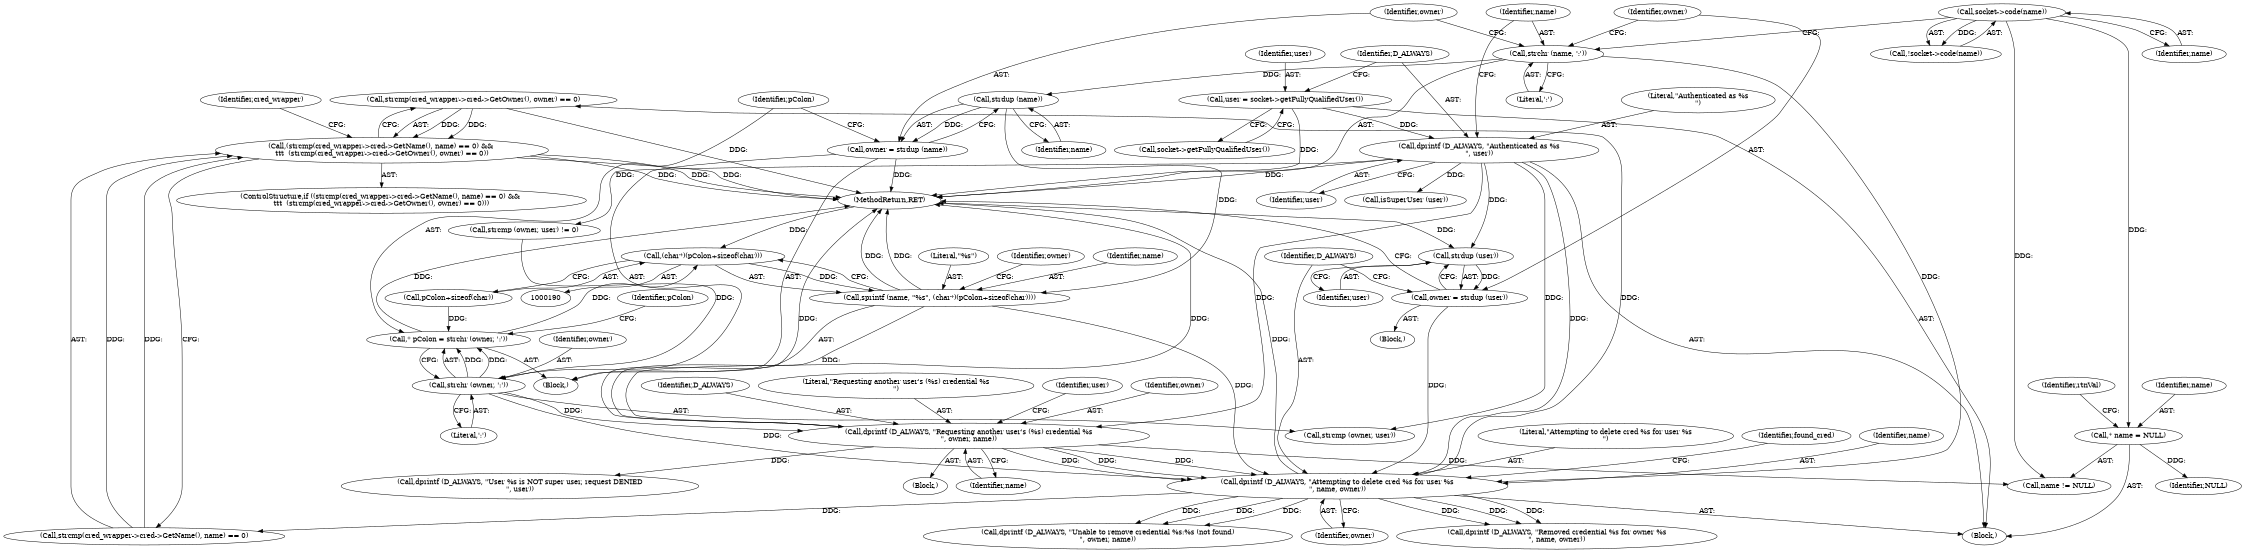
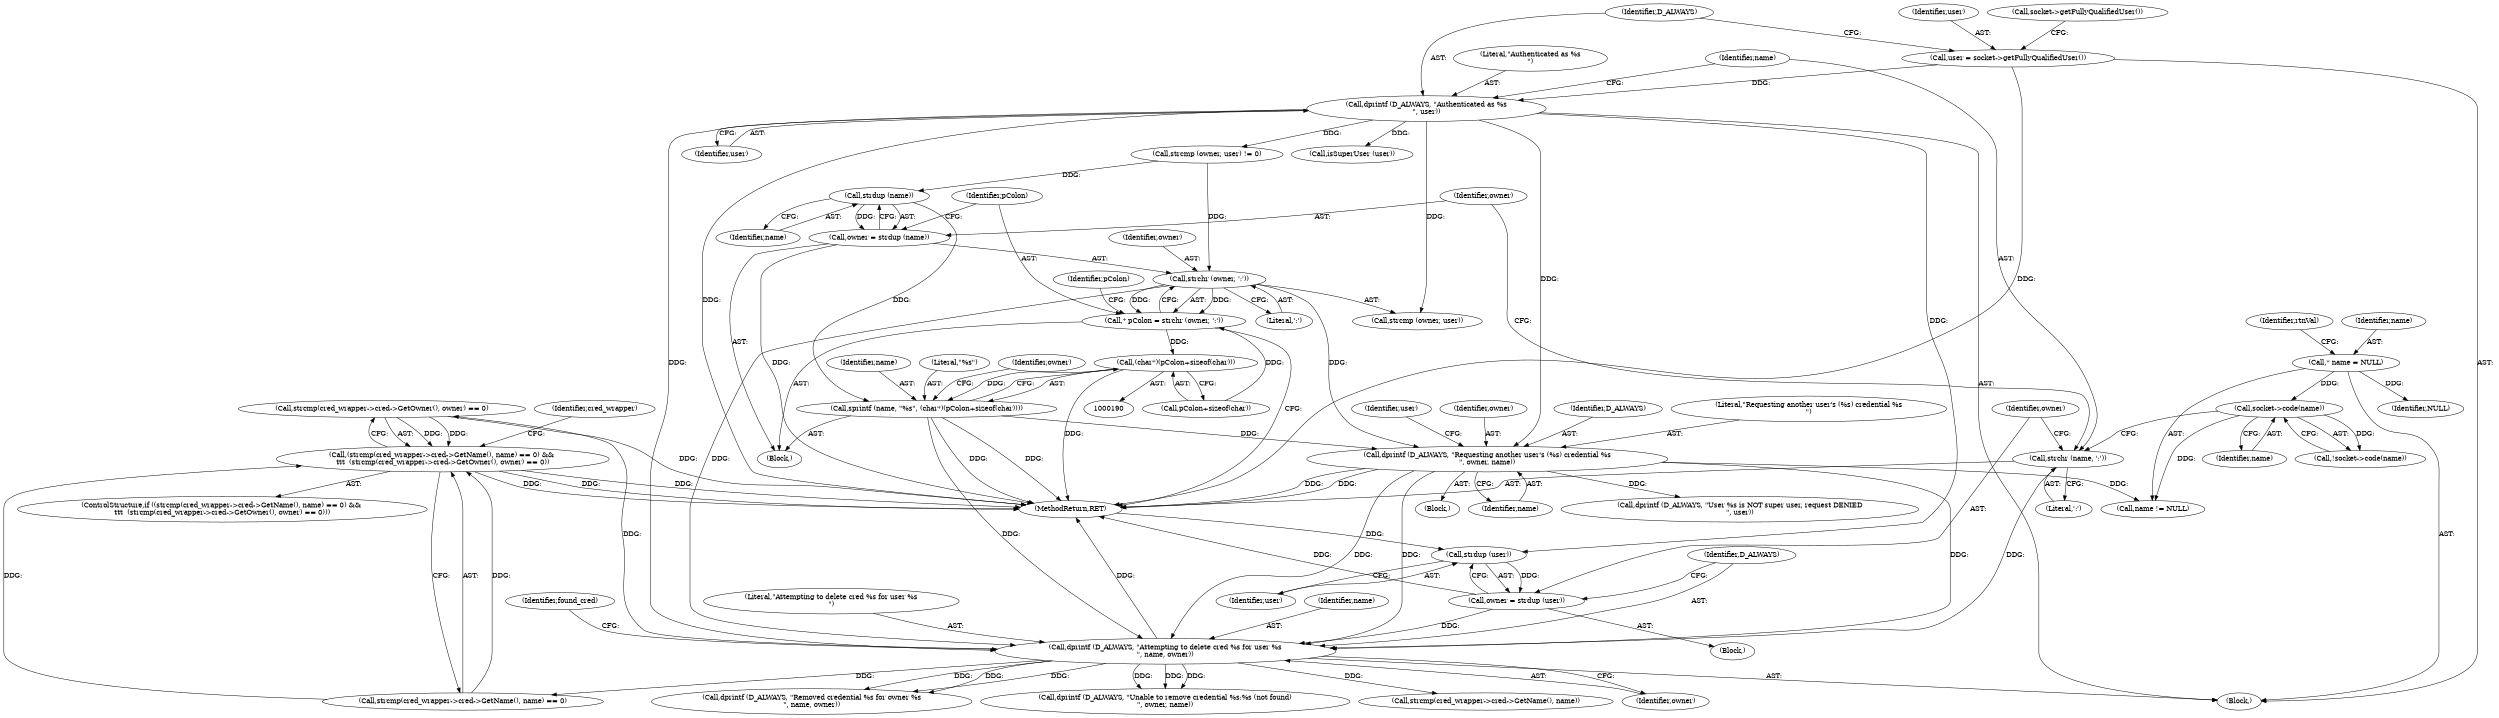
(1996, 33) -> (2311, 434)
(1276, 70) -> (1041, 176)
(1247, 124) -> none
(2129, 191) -> (2315, 385)
(788, 222) -> (1068, 419)
(1404, 256) -> (1324, 555)
(424, 277) -> (1294, 409)
none -> (1486, 702)
